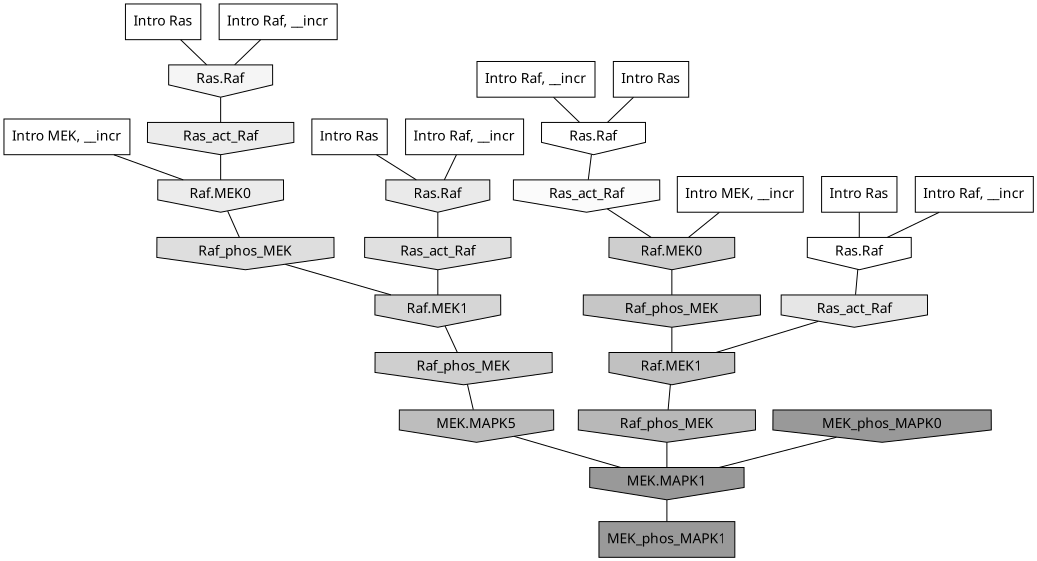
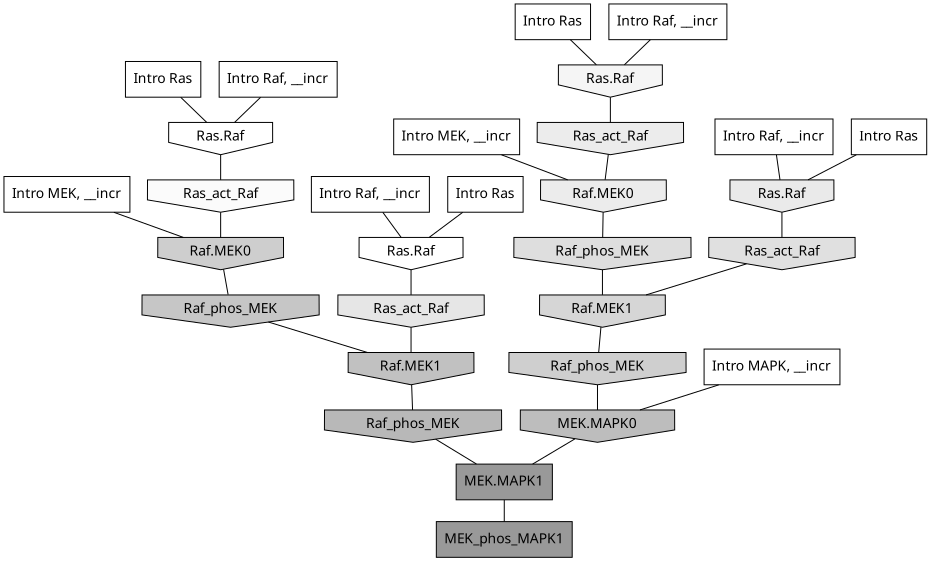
none -> (772, 367)
(476, 424) -> (597, 424)
(882, 424) -> none
(667, 482) -> (504, 482)
